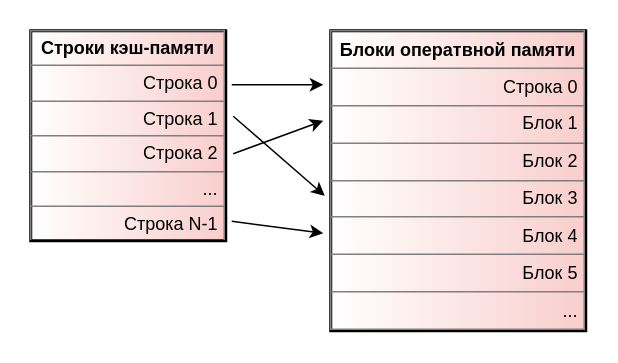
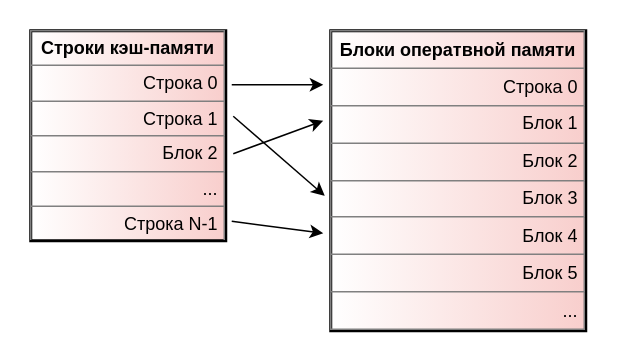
(114, 96) -> (114, 96)
